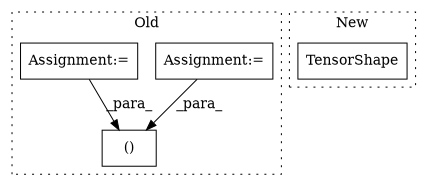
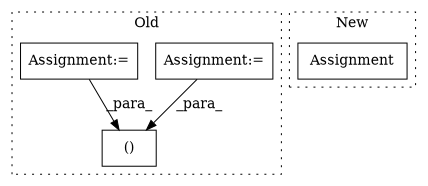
(352, 61) -> (352, 61)
